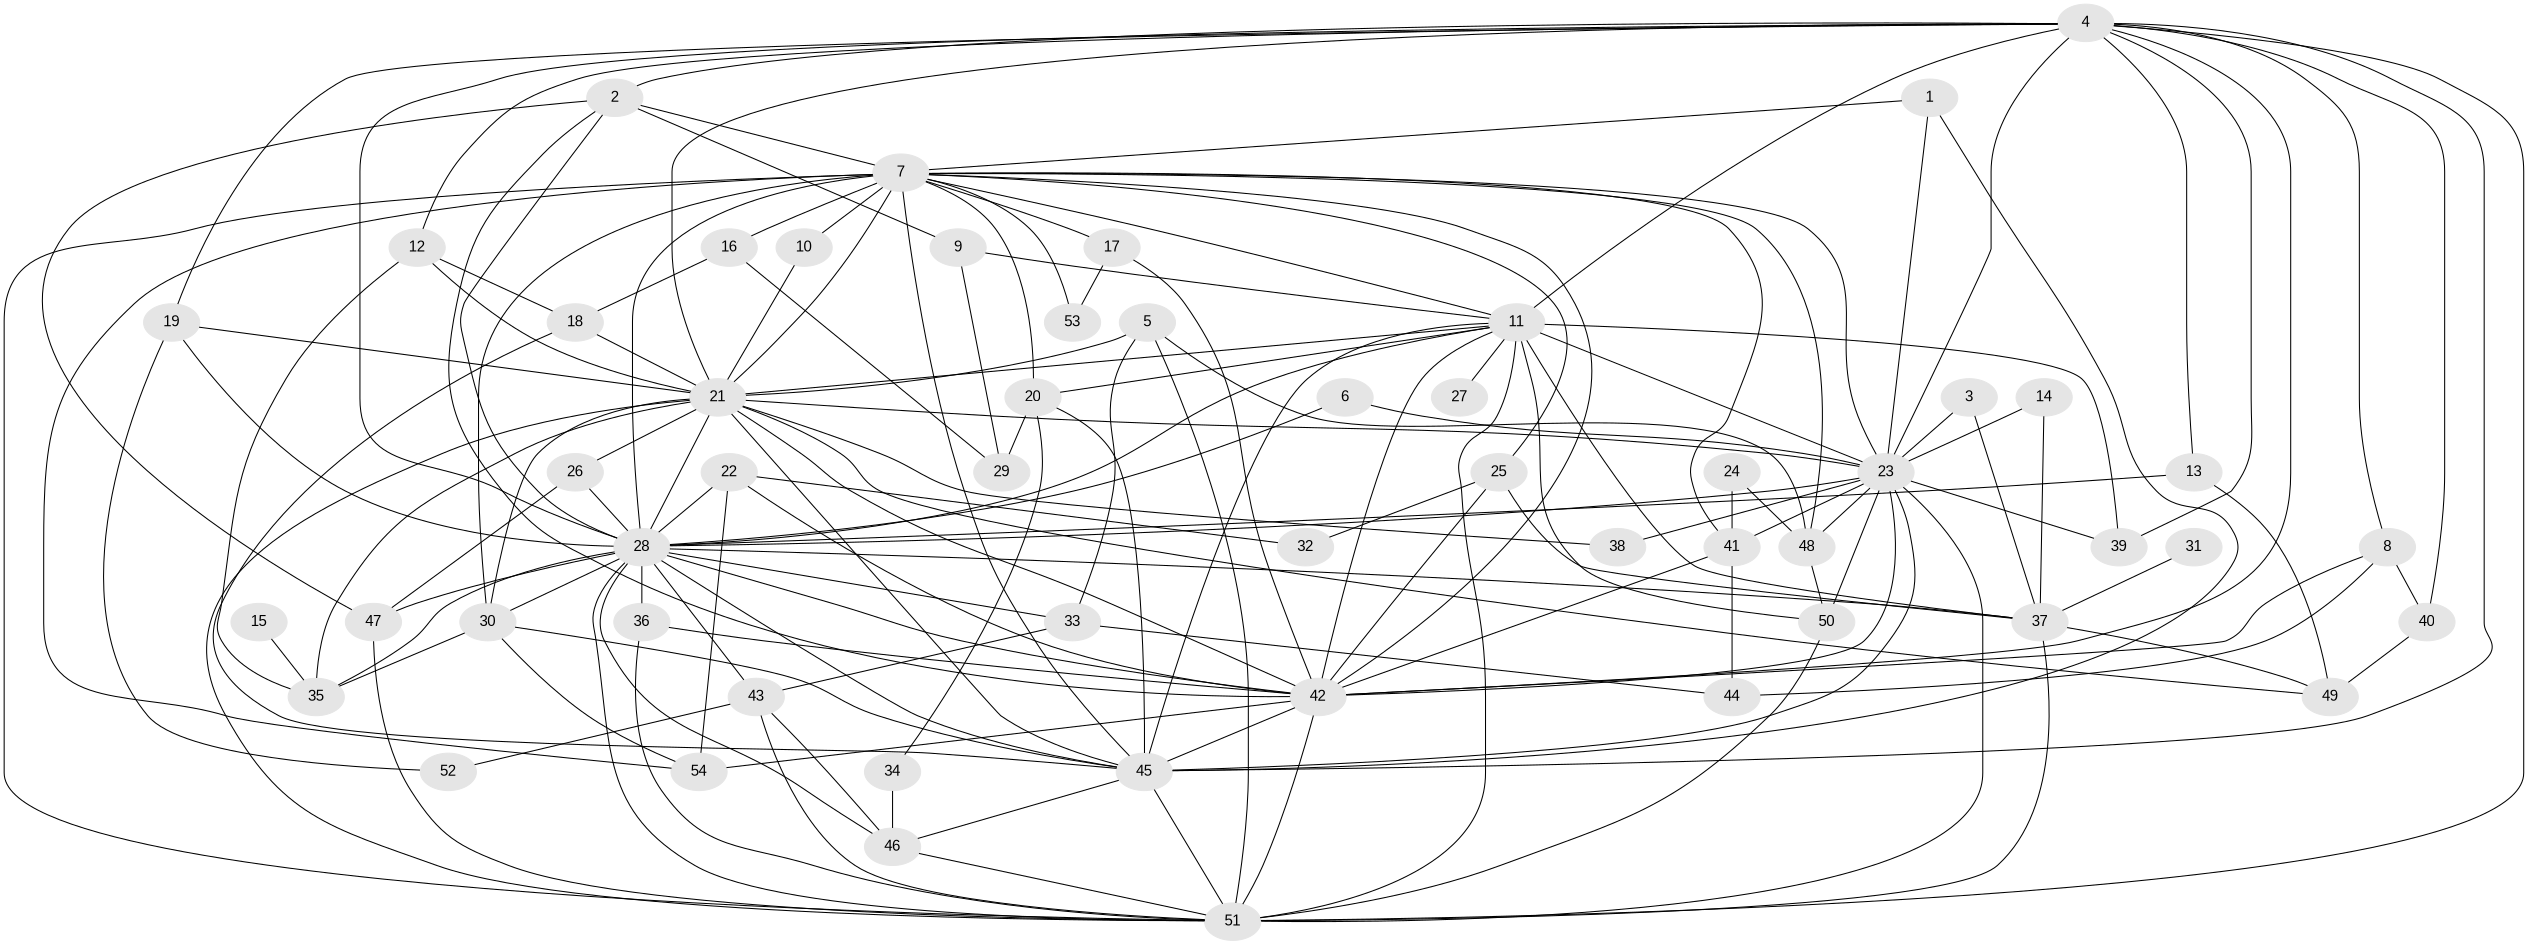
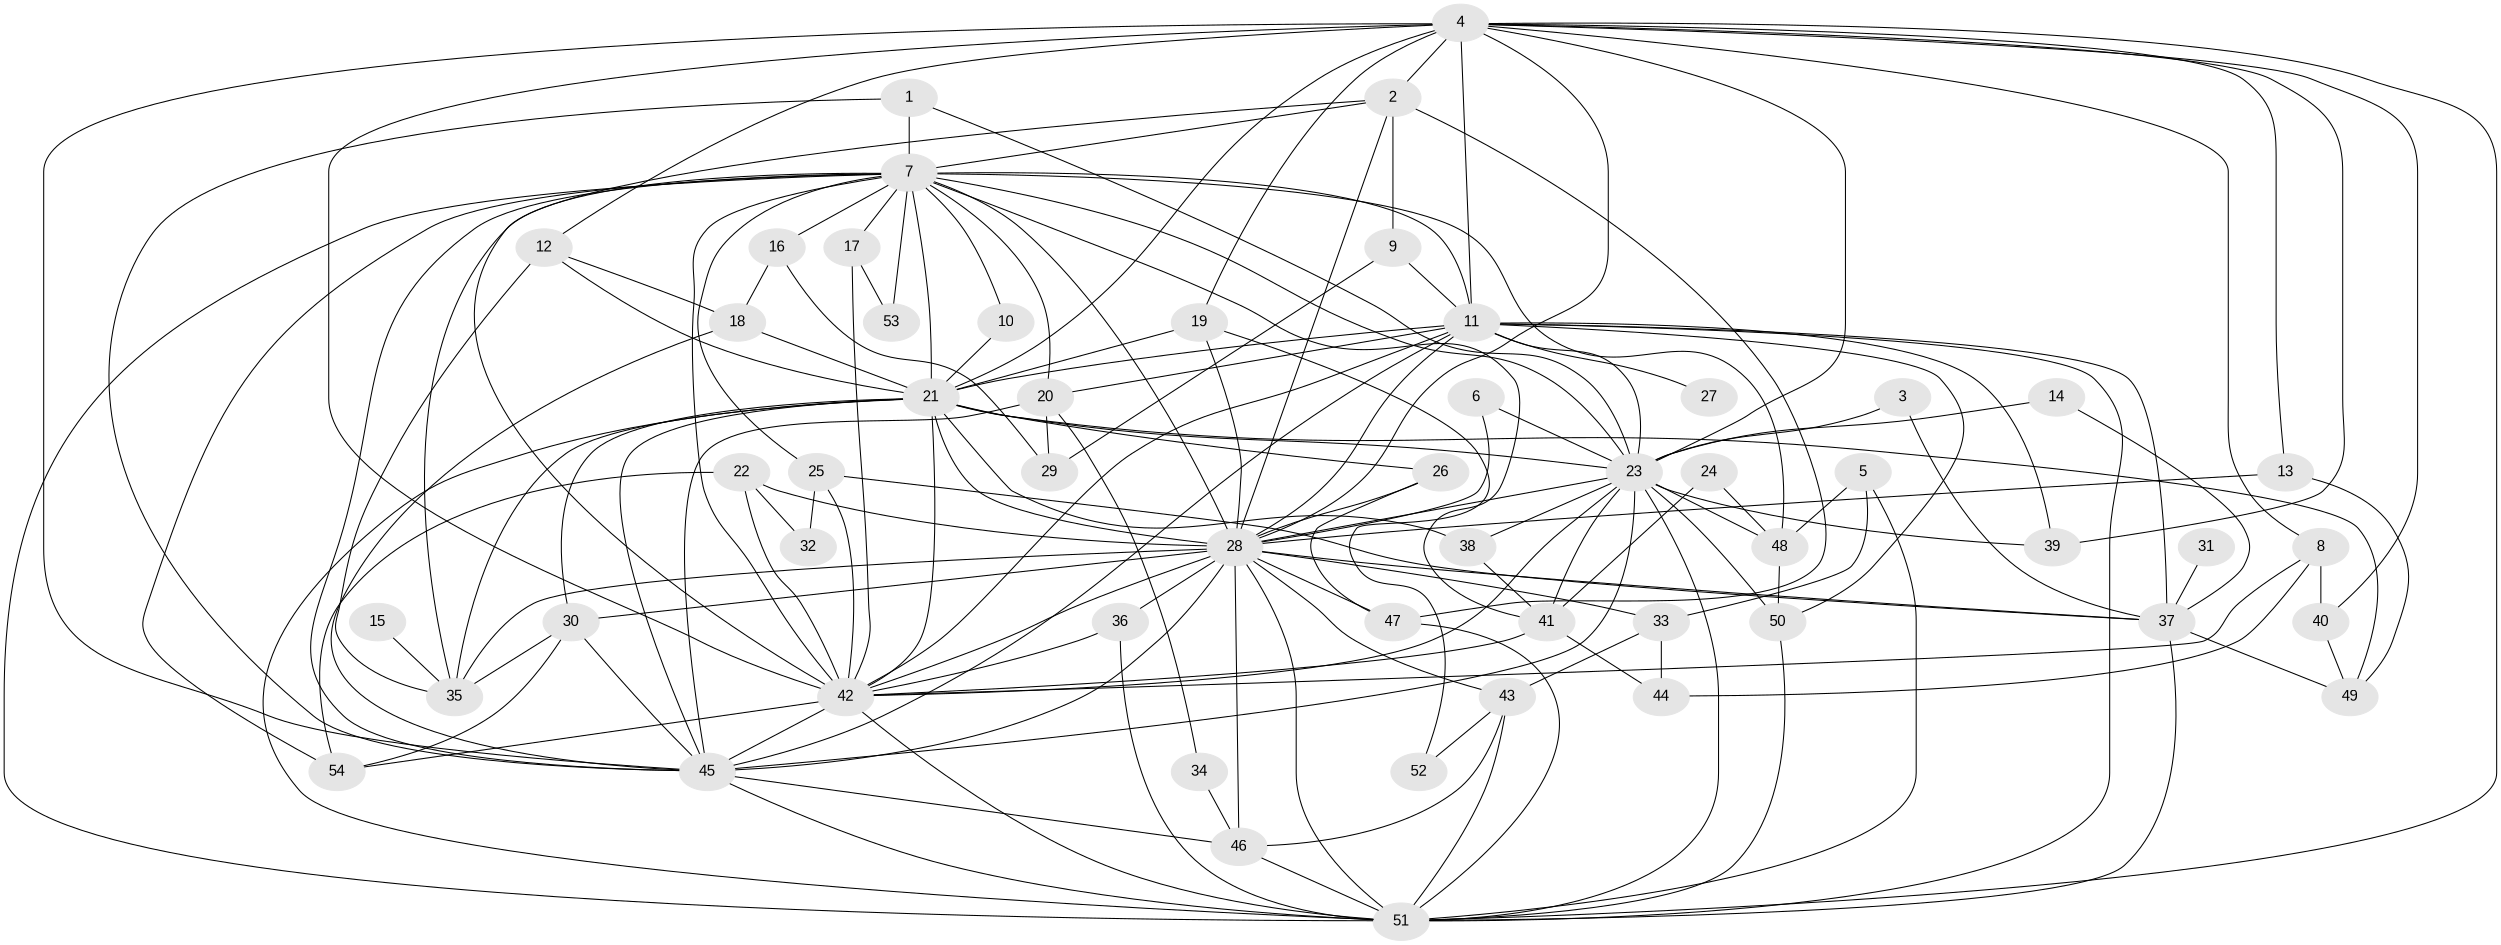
(543, 275) -> (481, 264)
(938, 377) -> none
none -> (1507, 585)
